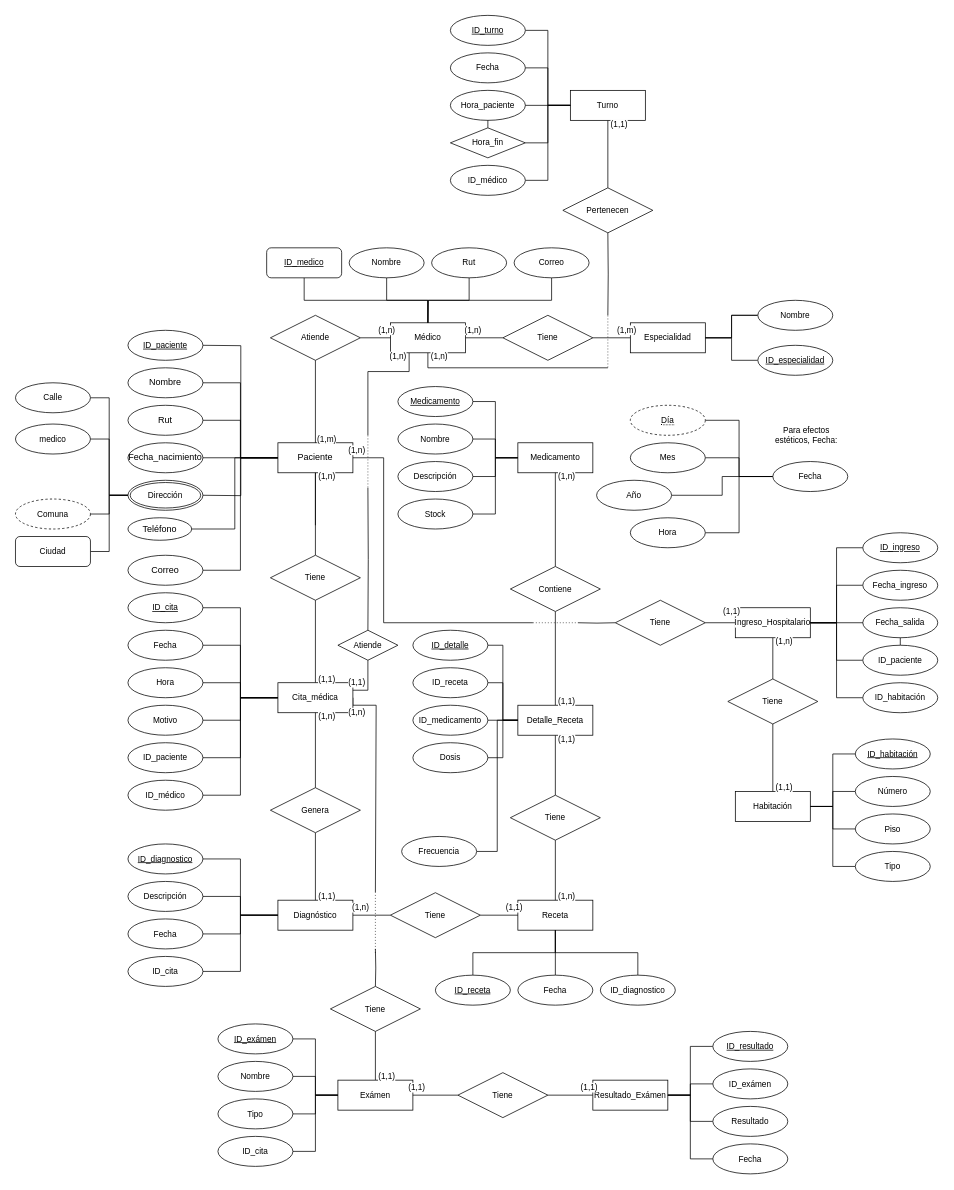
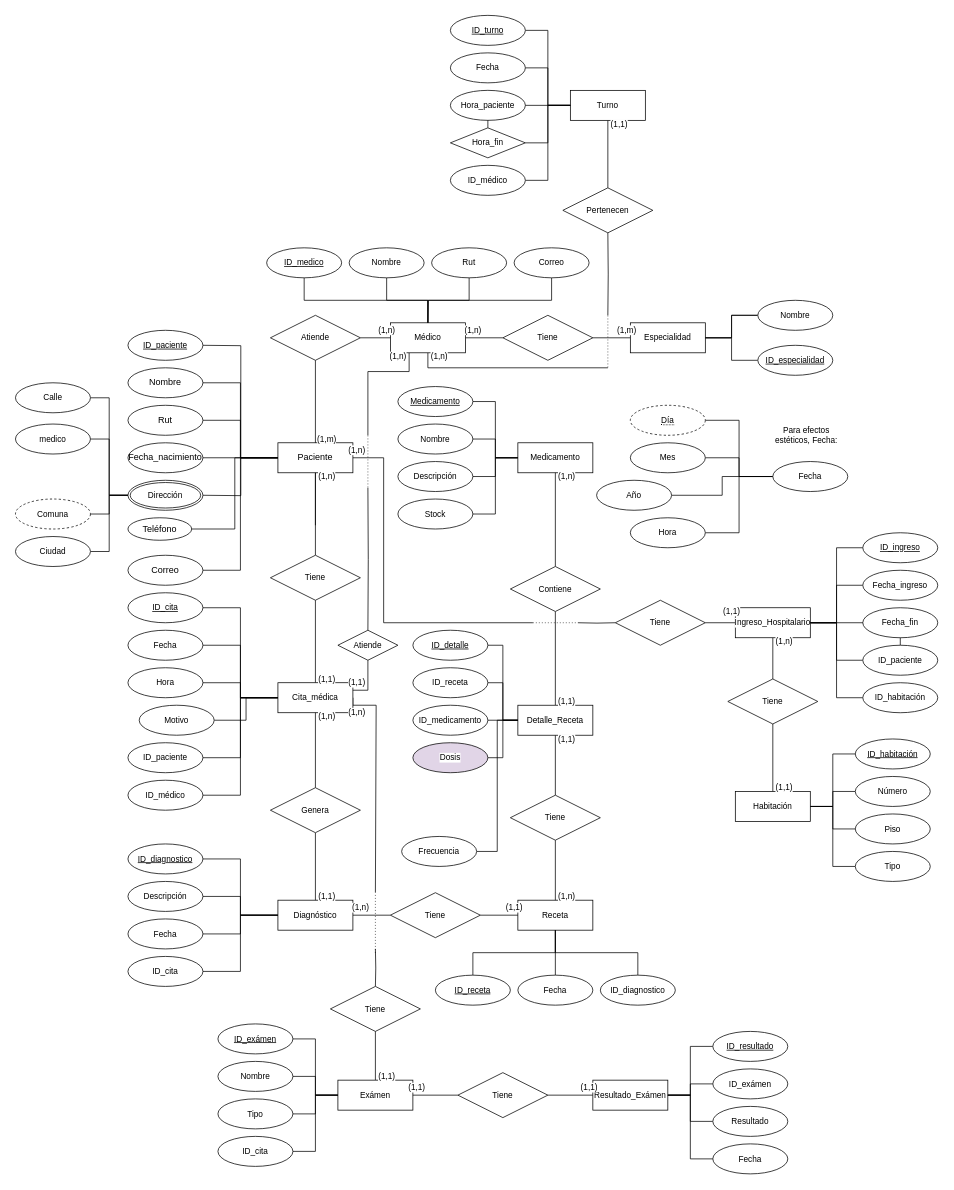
(304, 263) -> (304, 263)
(53, 552) -> (53, 552)
(900, 623) -> (900, 623)
(165, 720) -> (177, 720)
(450, 758) -> (450, 758)
